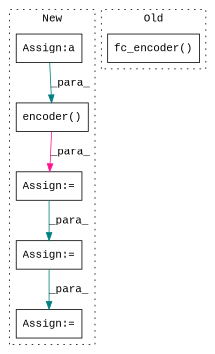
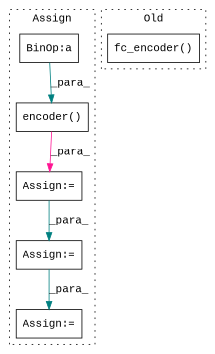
(52, 19) -> (52, 19)
(49, 48) -> (49, 48)
